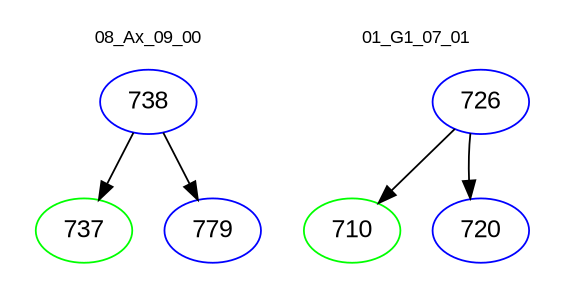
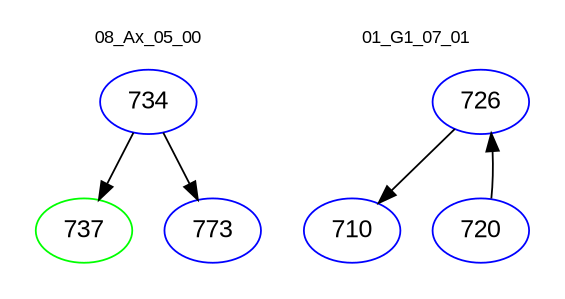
(148, 38) -> (148, 38)
(148, 102) -> (148, 102)
(469, 157) -> (493, 175)
(213, 231) -> (213, 231)
(352, 231) -> (352, 231)
